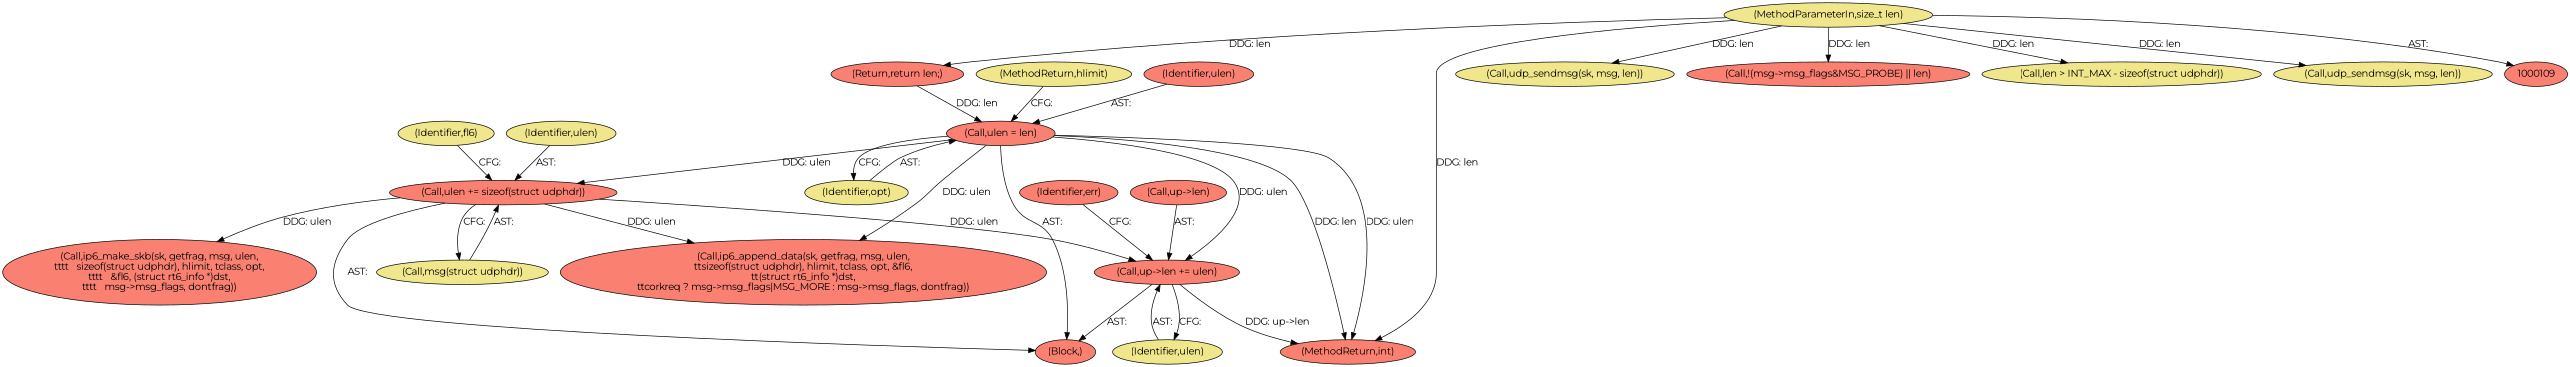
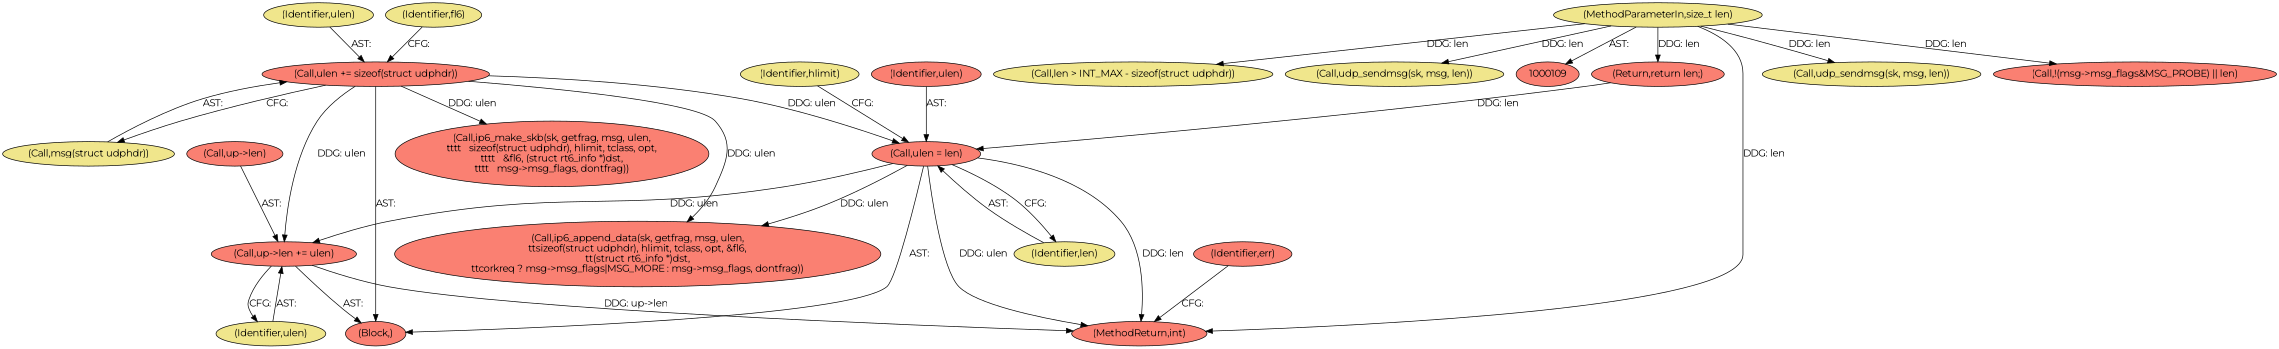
(1054, 74) -> (800, 74)
(769, 161) -> (693, 91)
(856, 193) -> (1064, 254)
(1115, 230) -> (1194, 292)
